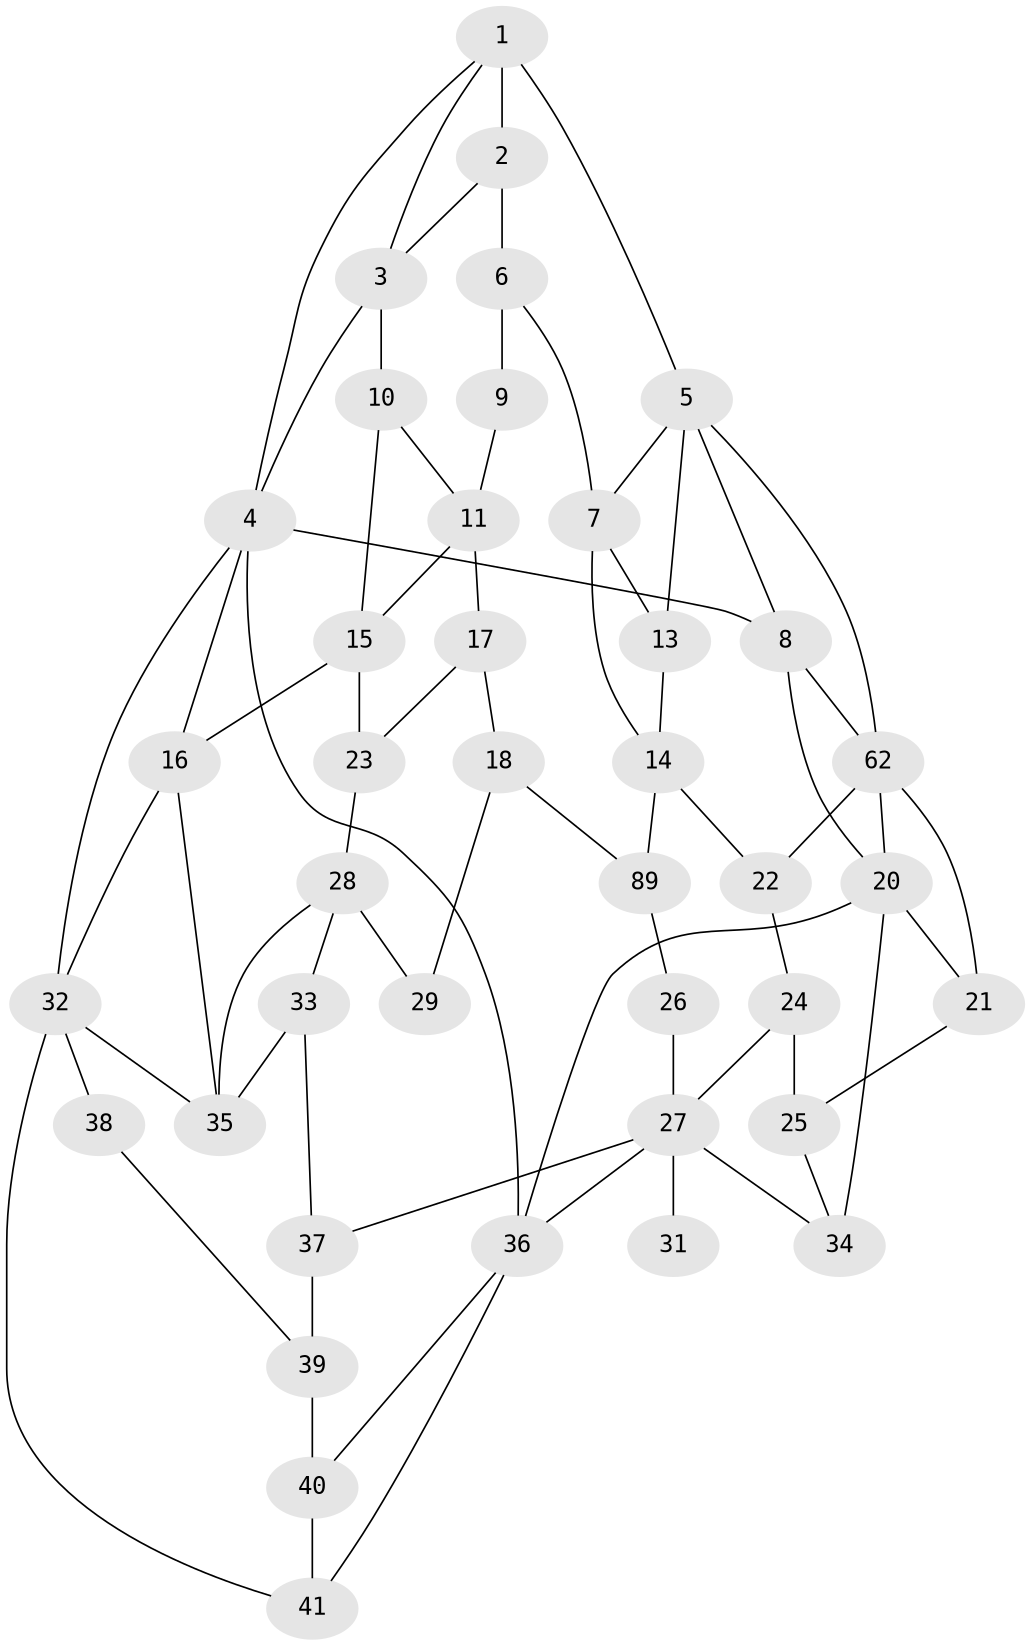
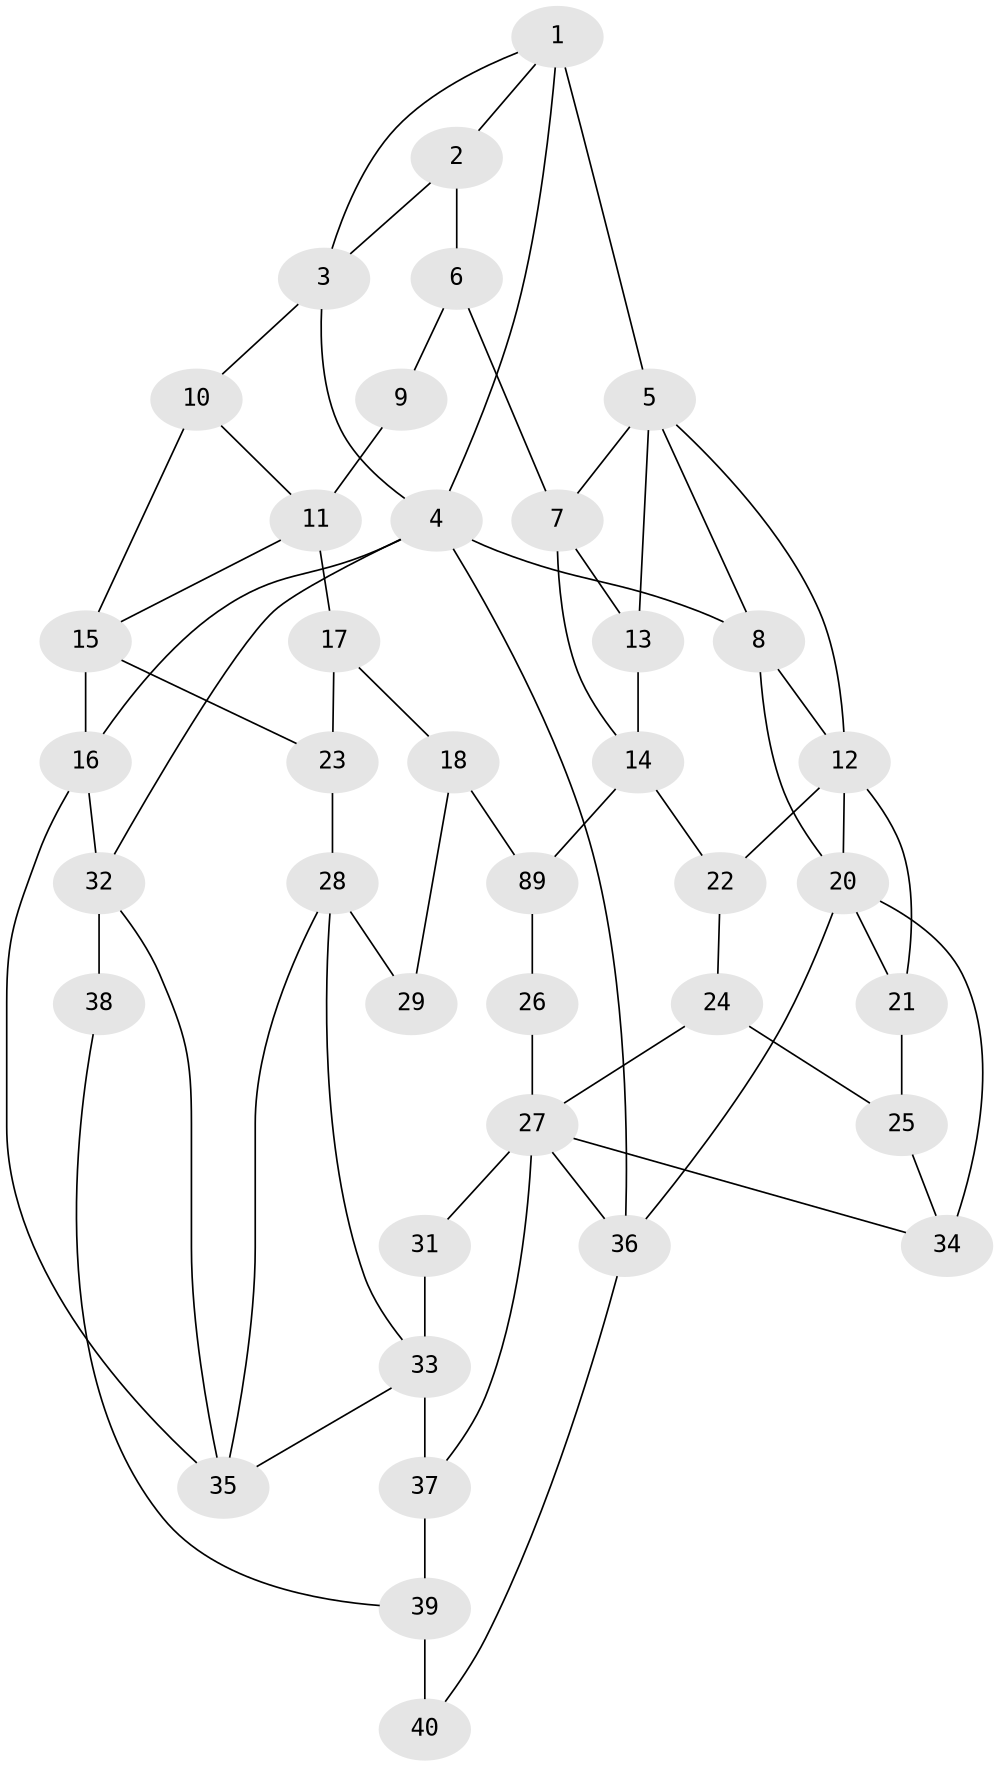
(878, 762) -> (845, 762)
none -> (425, 1307)
(312, 1609) -> none
